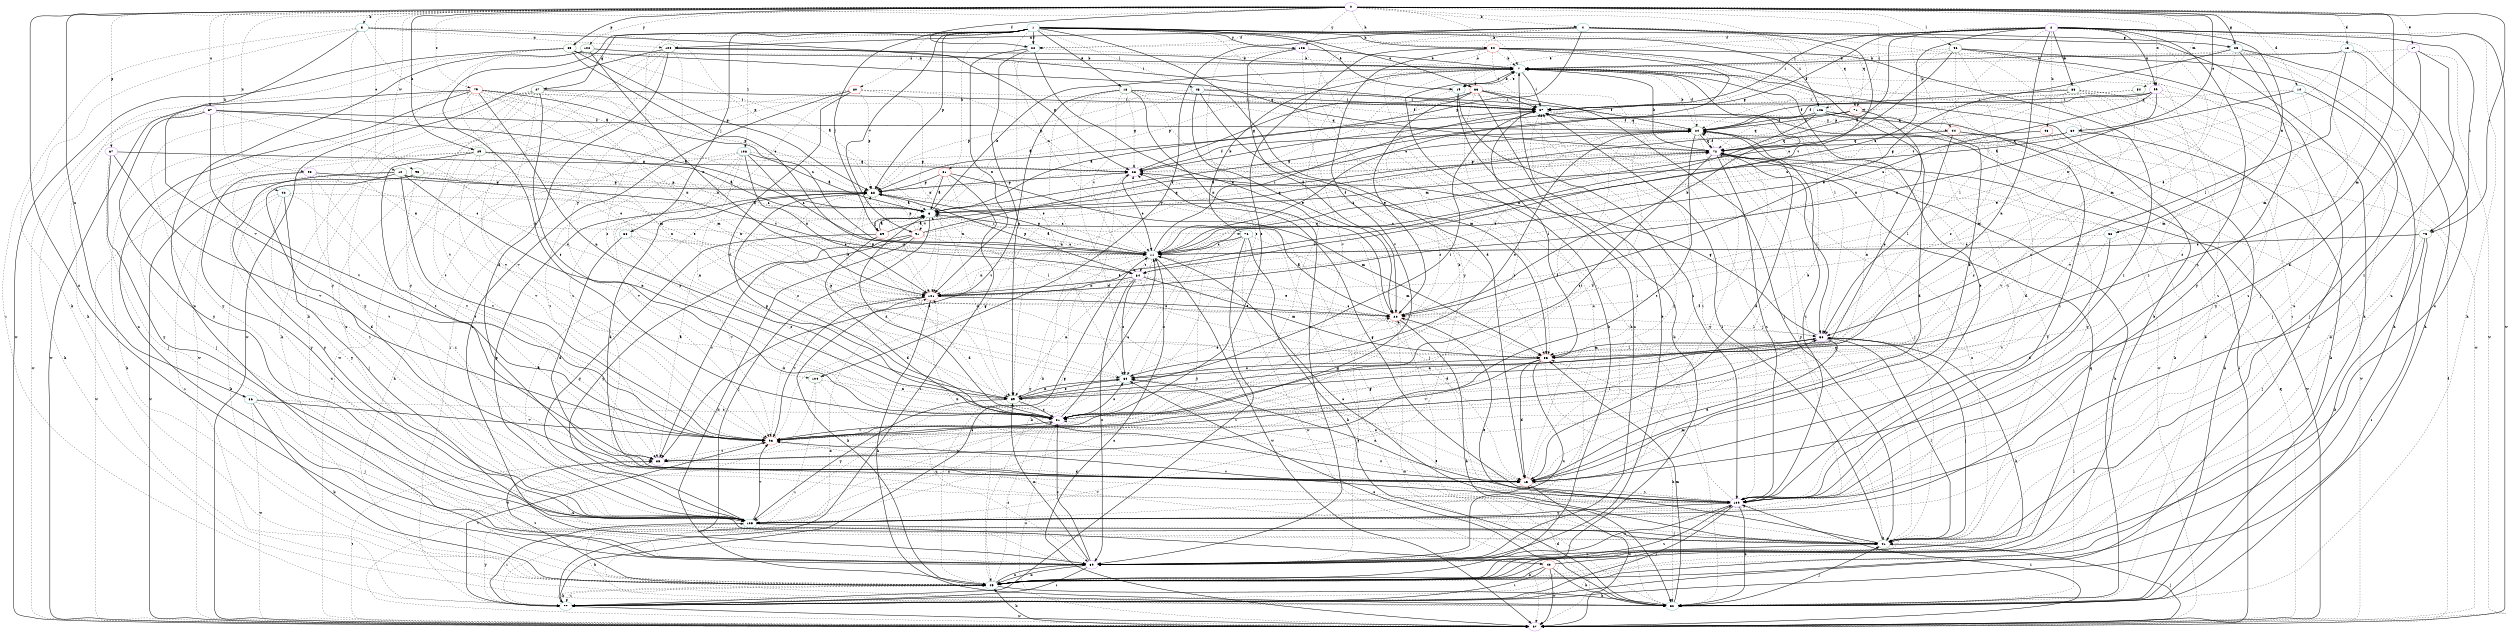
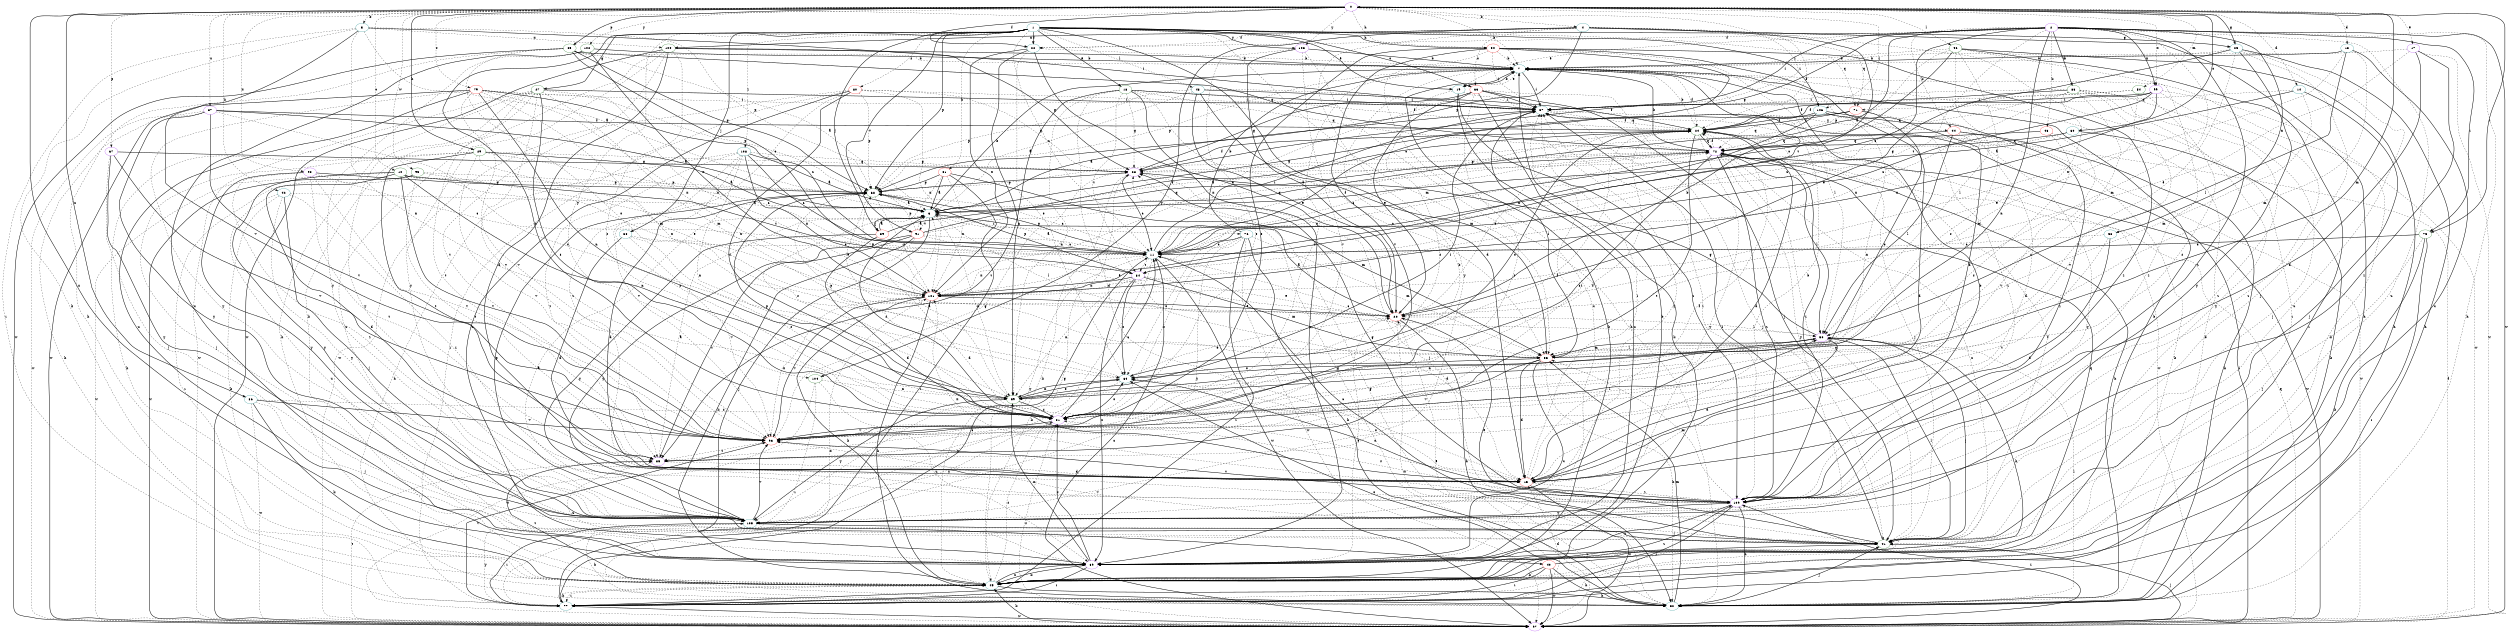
(2394, 55) -> (2394, 57)
